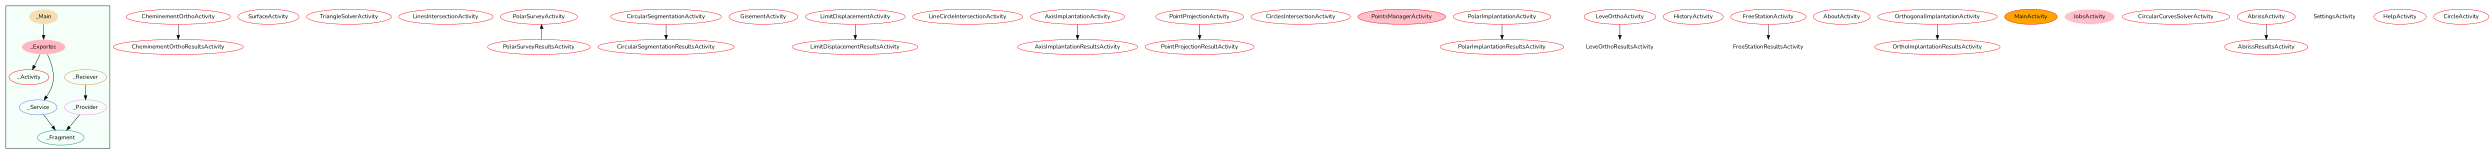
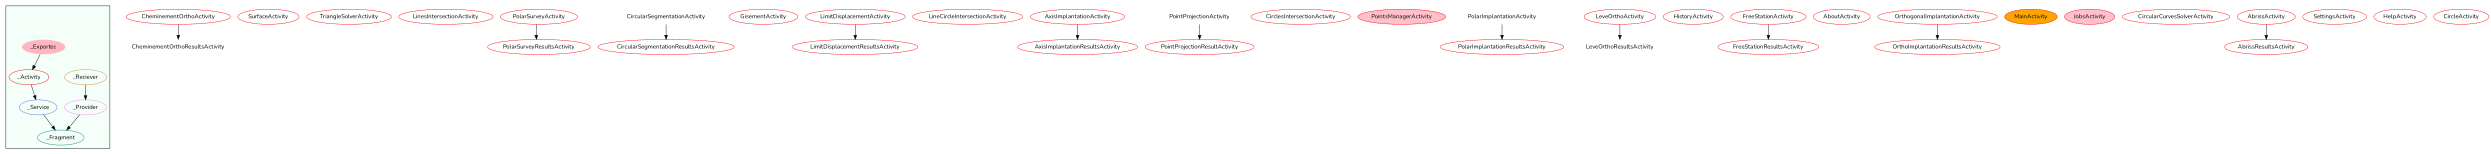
(44, 17) -> none
(666, 17) -> (666, 17)
(1200, 17) -> (1200, 17)
(1502, 17) -> (1502, 17)
(2090, 17) -> (2090, 17)
(2335, 17) -> (2335, 17)
(542, 34) -> (536, 30)
(178, 47) -> (178, 47)
(1768, 47) -> (1768, 47)
(53, 76) -> (33, 90)
